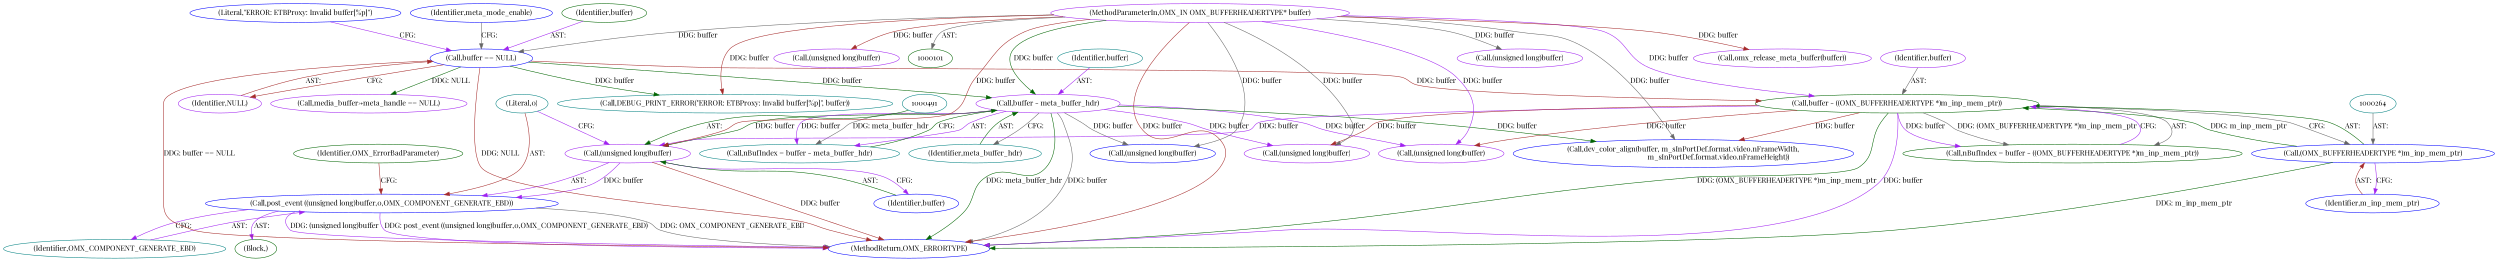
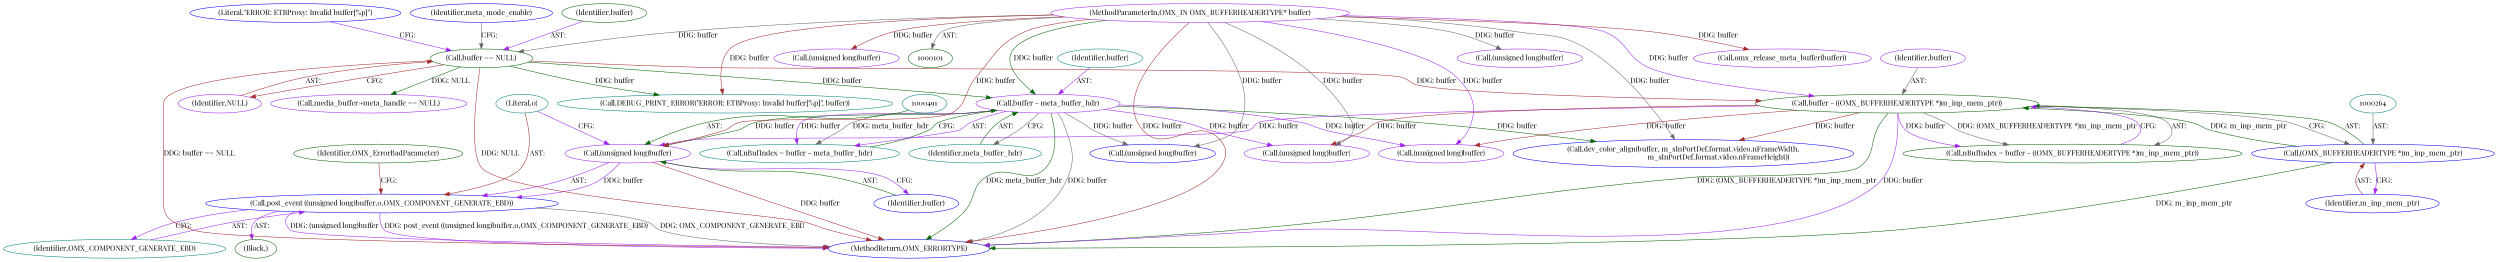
(481, 58) -> (481, 58)
